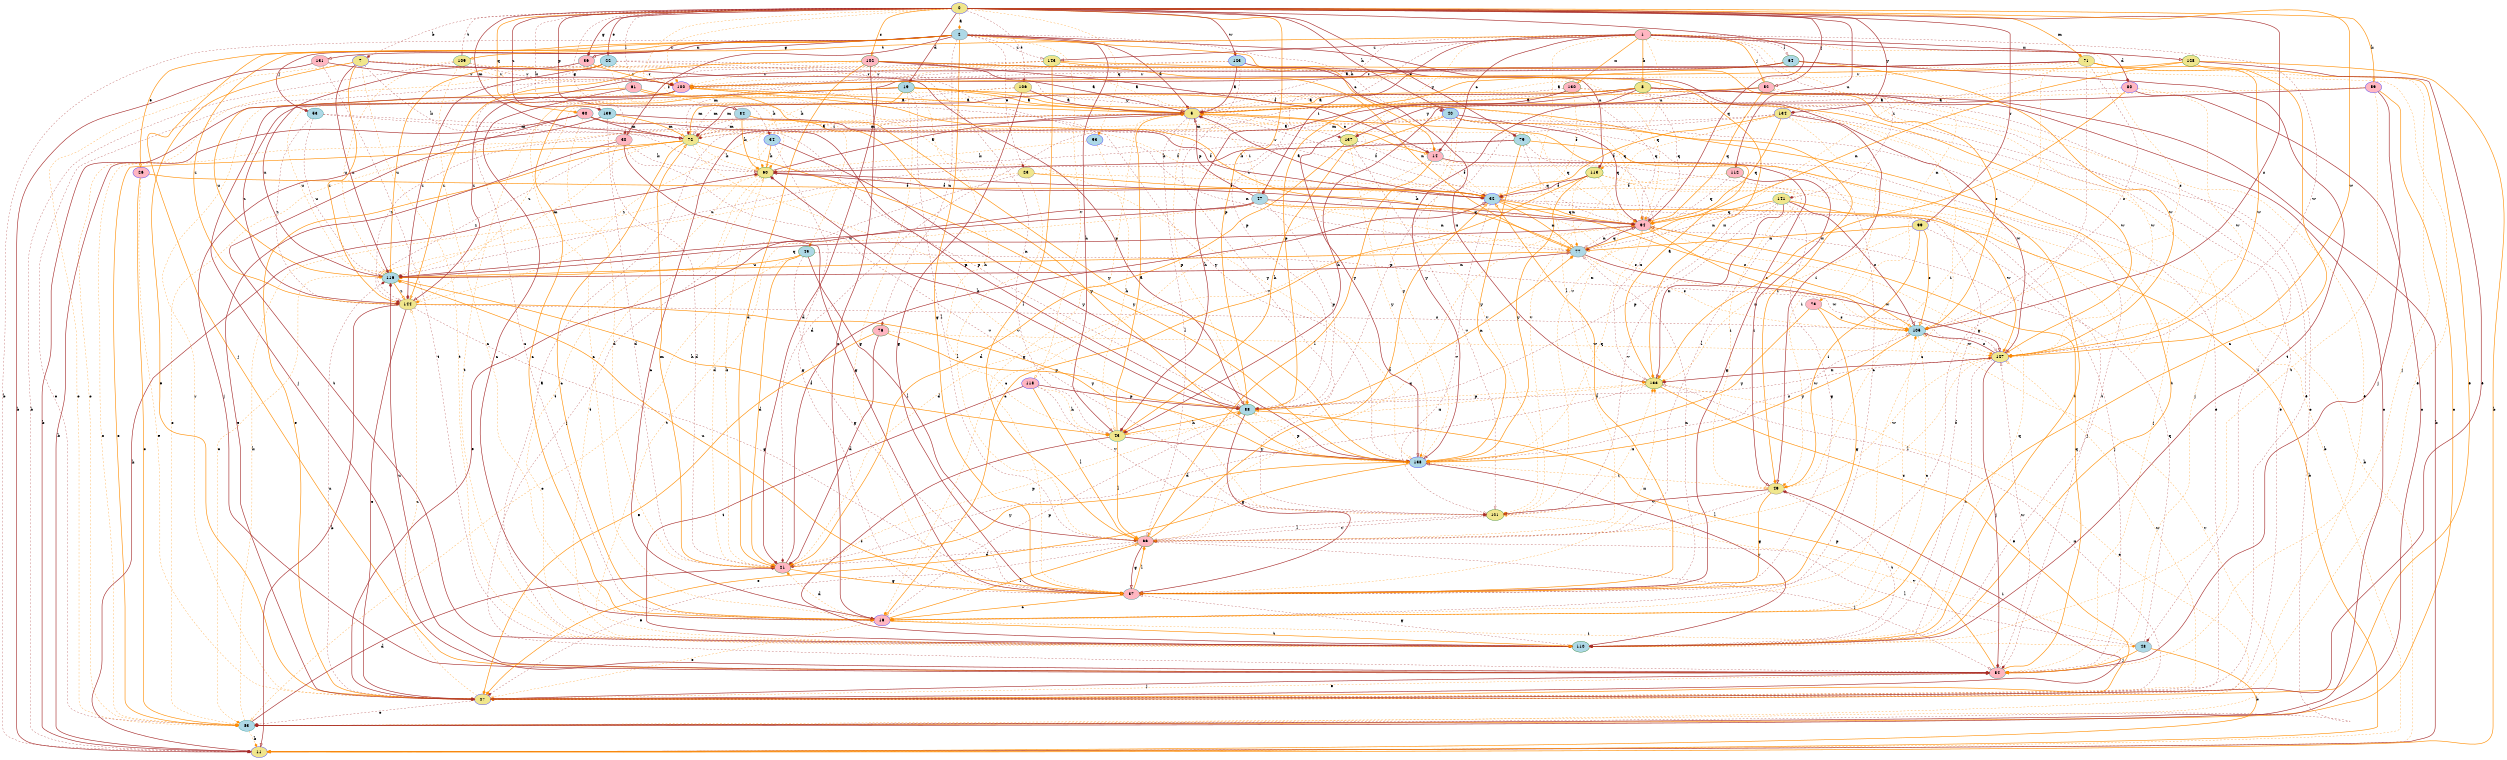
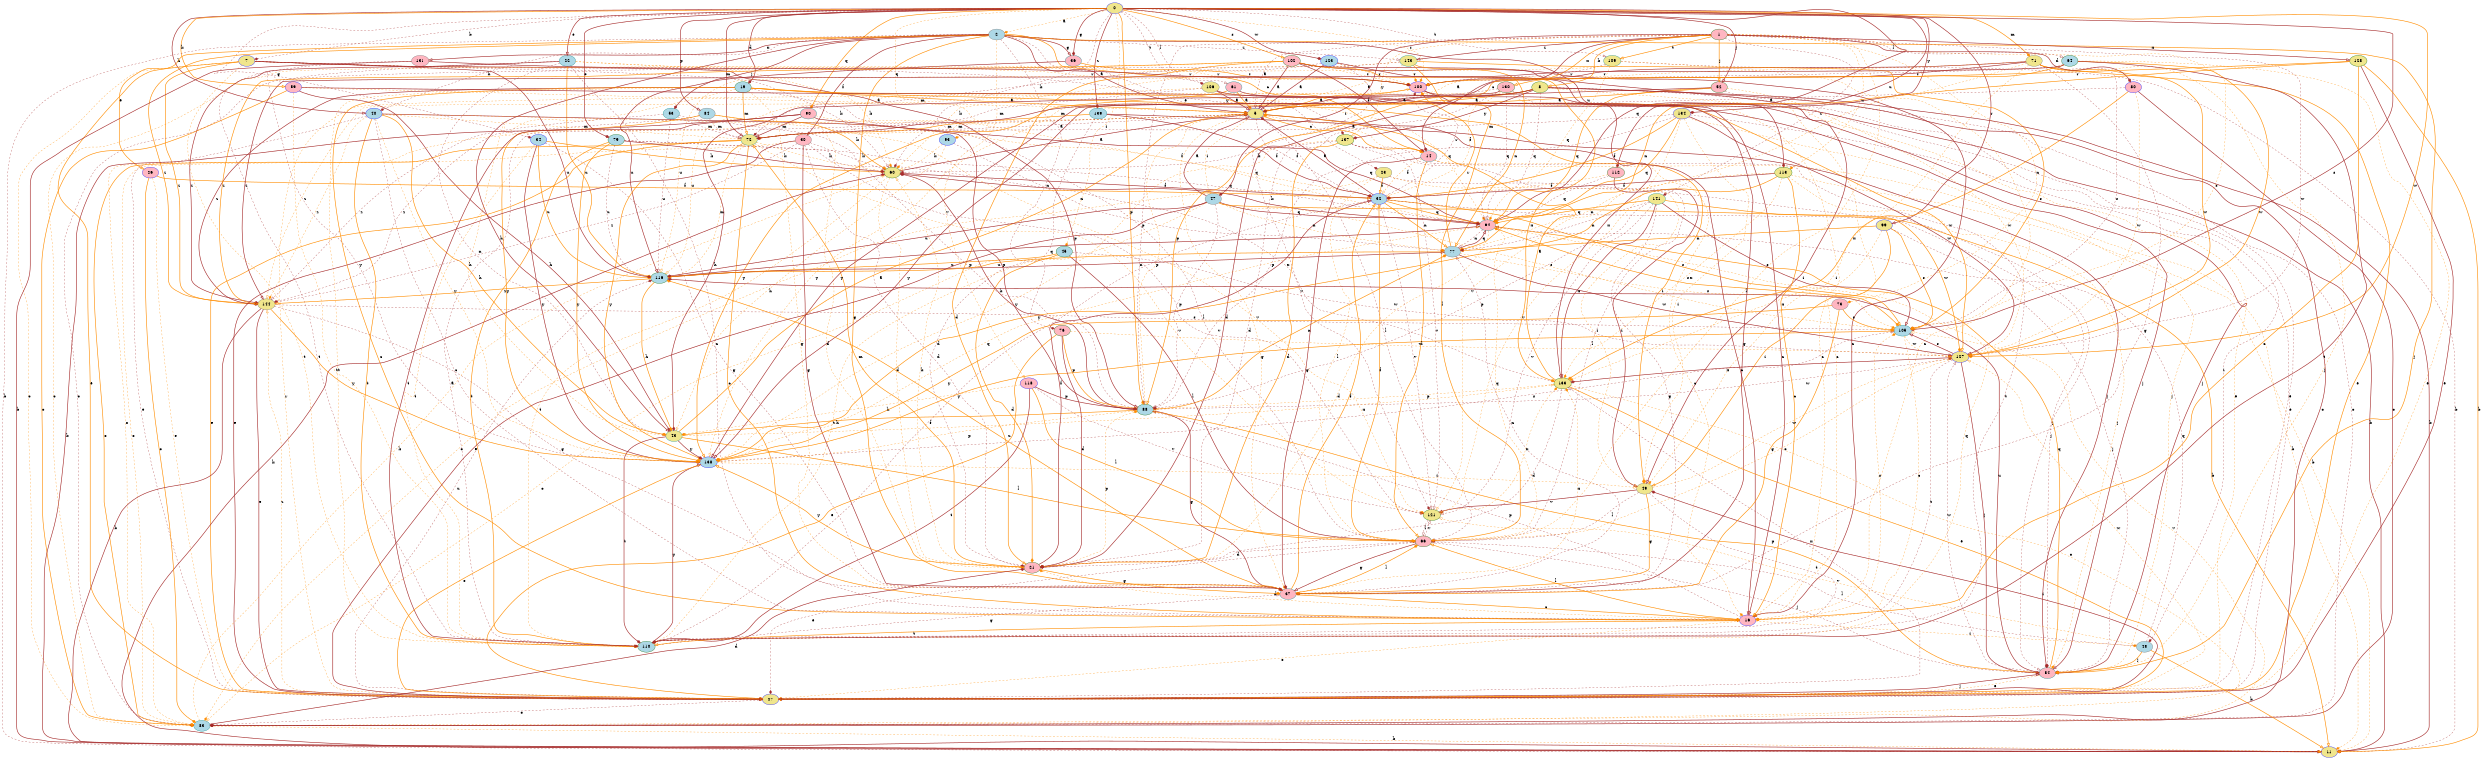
(552, 21) -> (1008, 90)
(232, 121) -> (560, 241)
(1201, 156) -> (1197, 156)
(1908, 449) -> (1786, 449)
(904, 481) -> none
